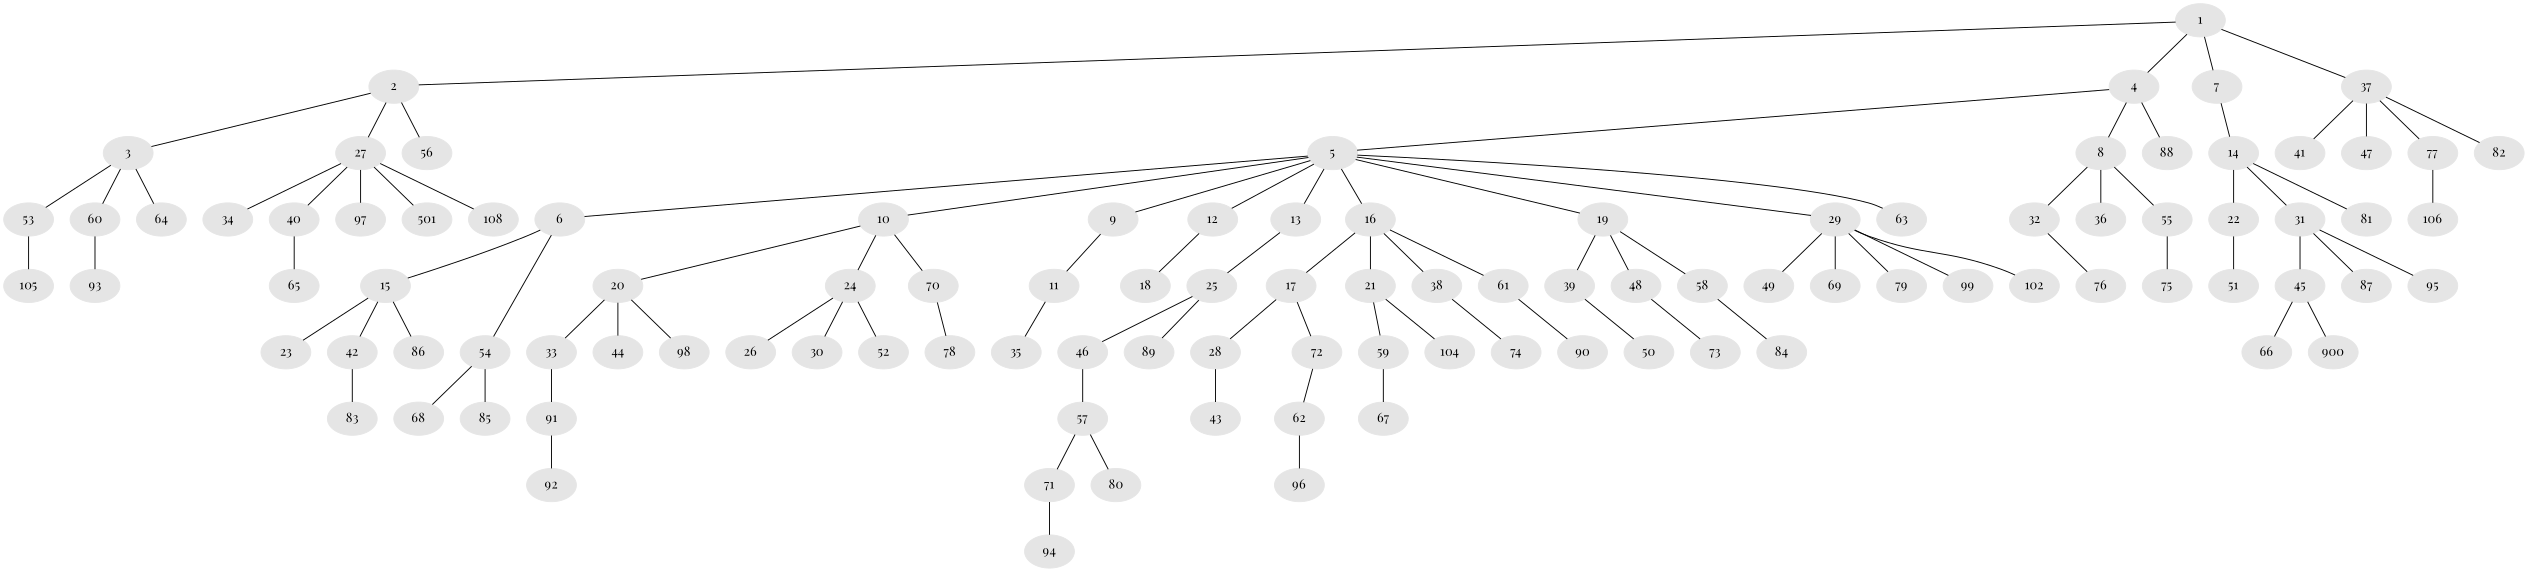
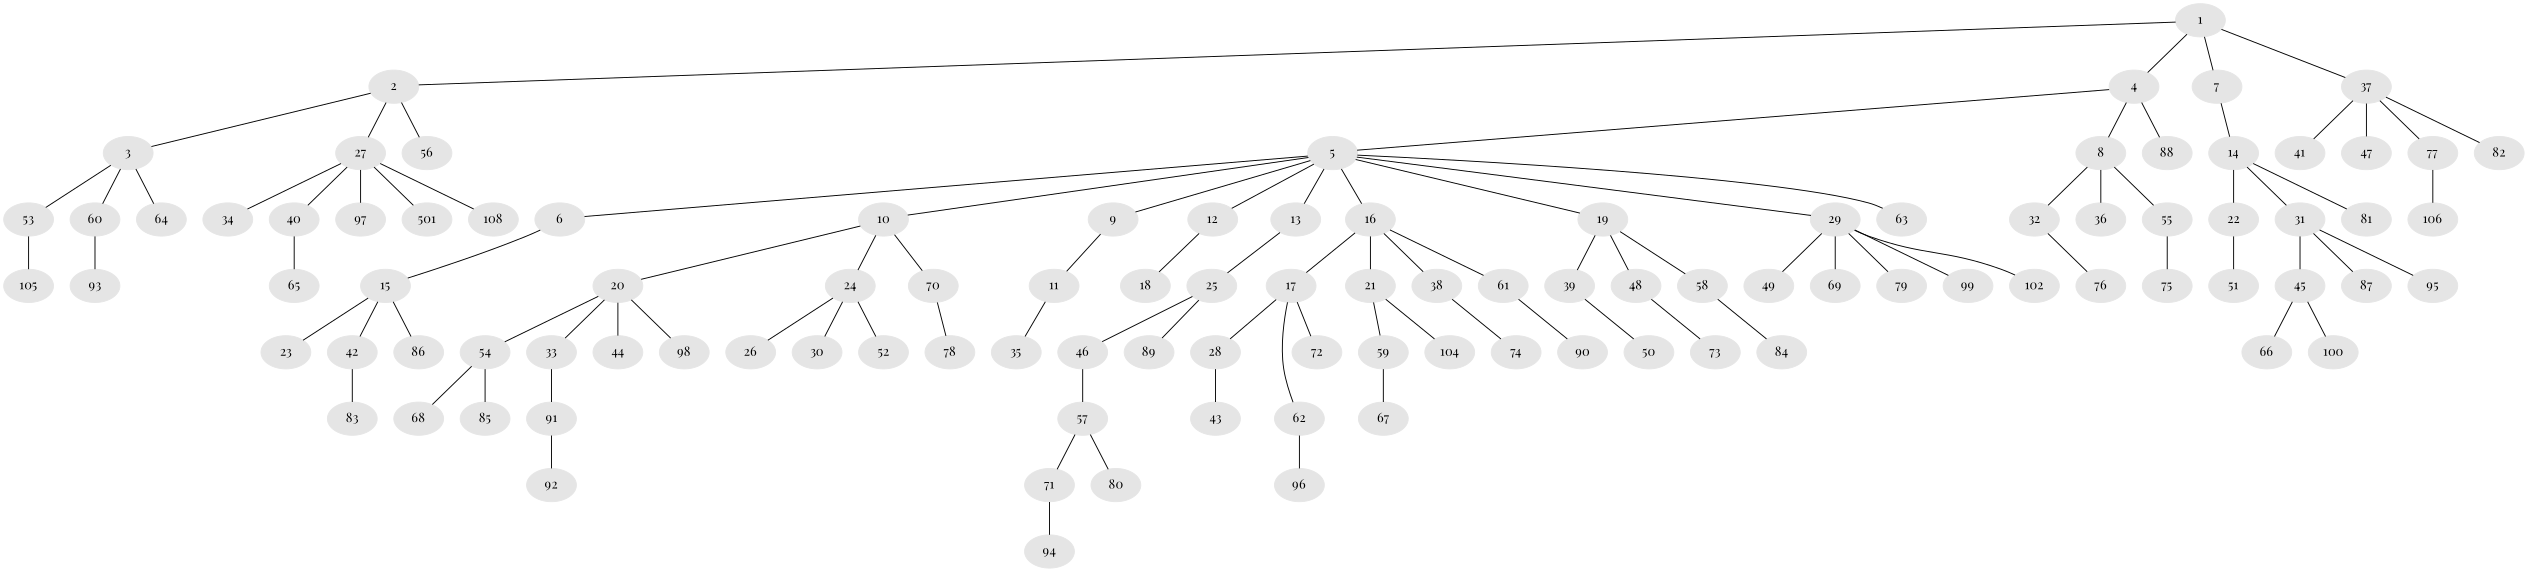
(522, 286) -> (552, 319)
(2333, 352) -> (2333, 352)
(1308, 386) -> (1282, 353)
